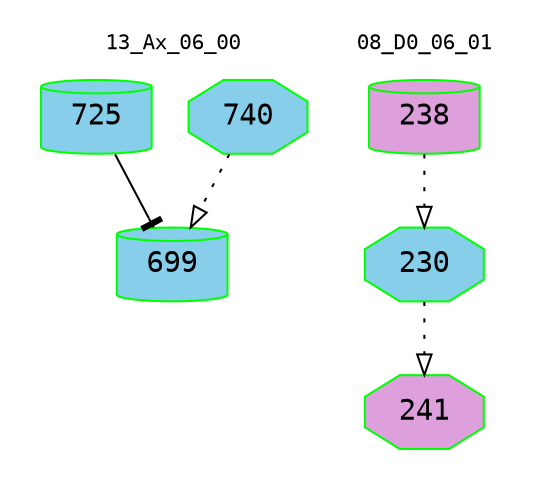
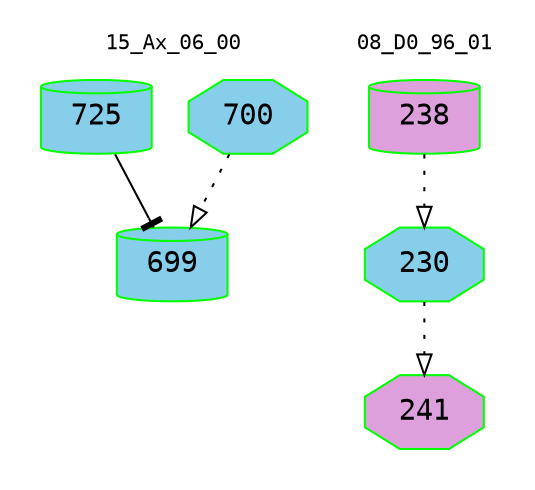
(174, 44) -> (174, 44)
(425, 44) -> (425, 44)
(248, 117) -> (248, 117)
